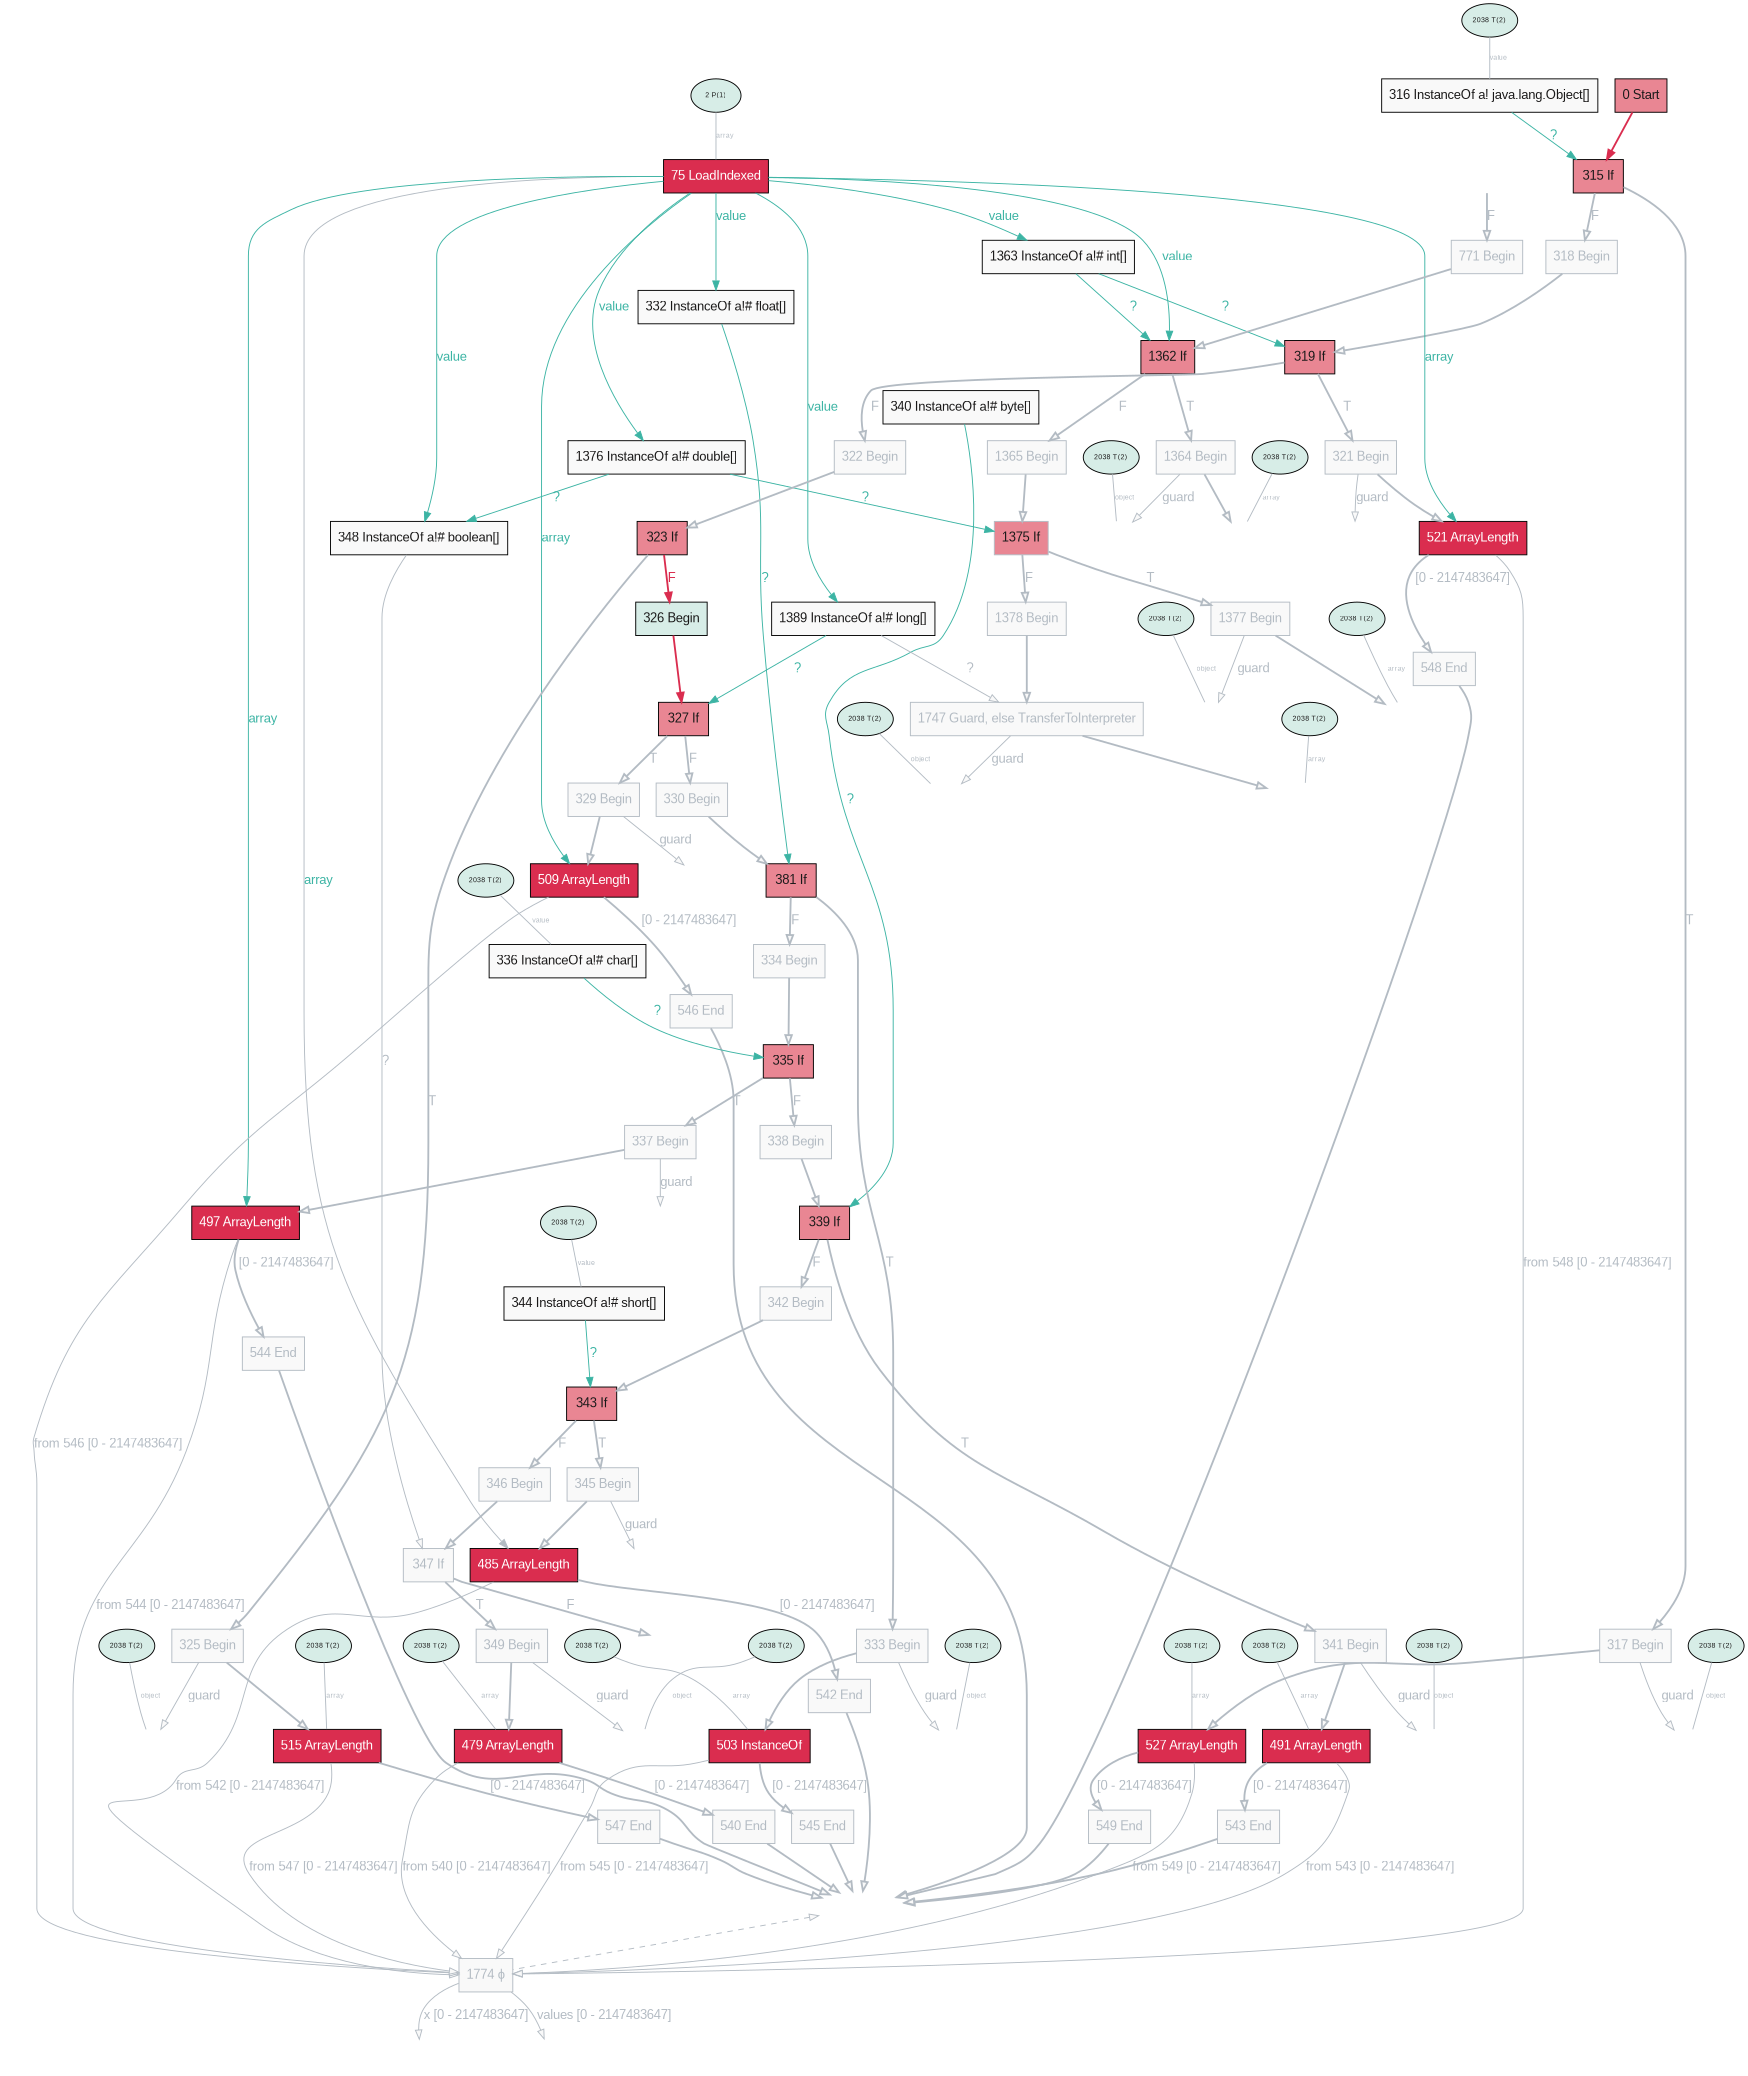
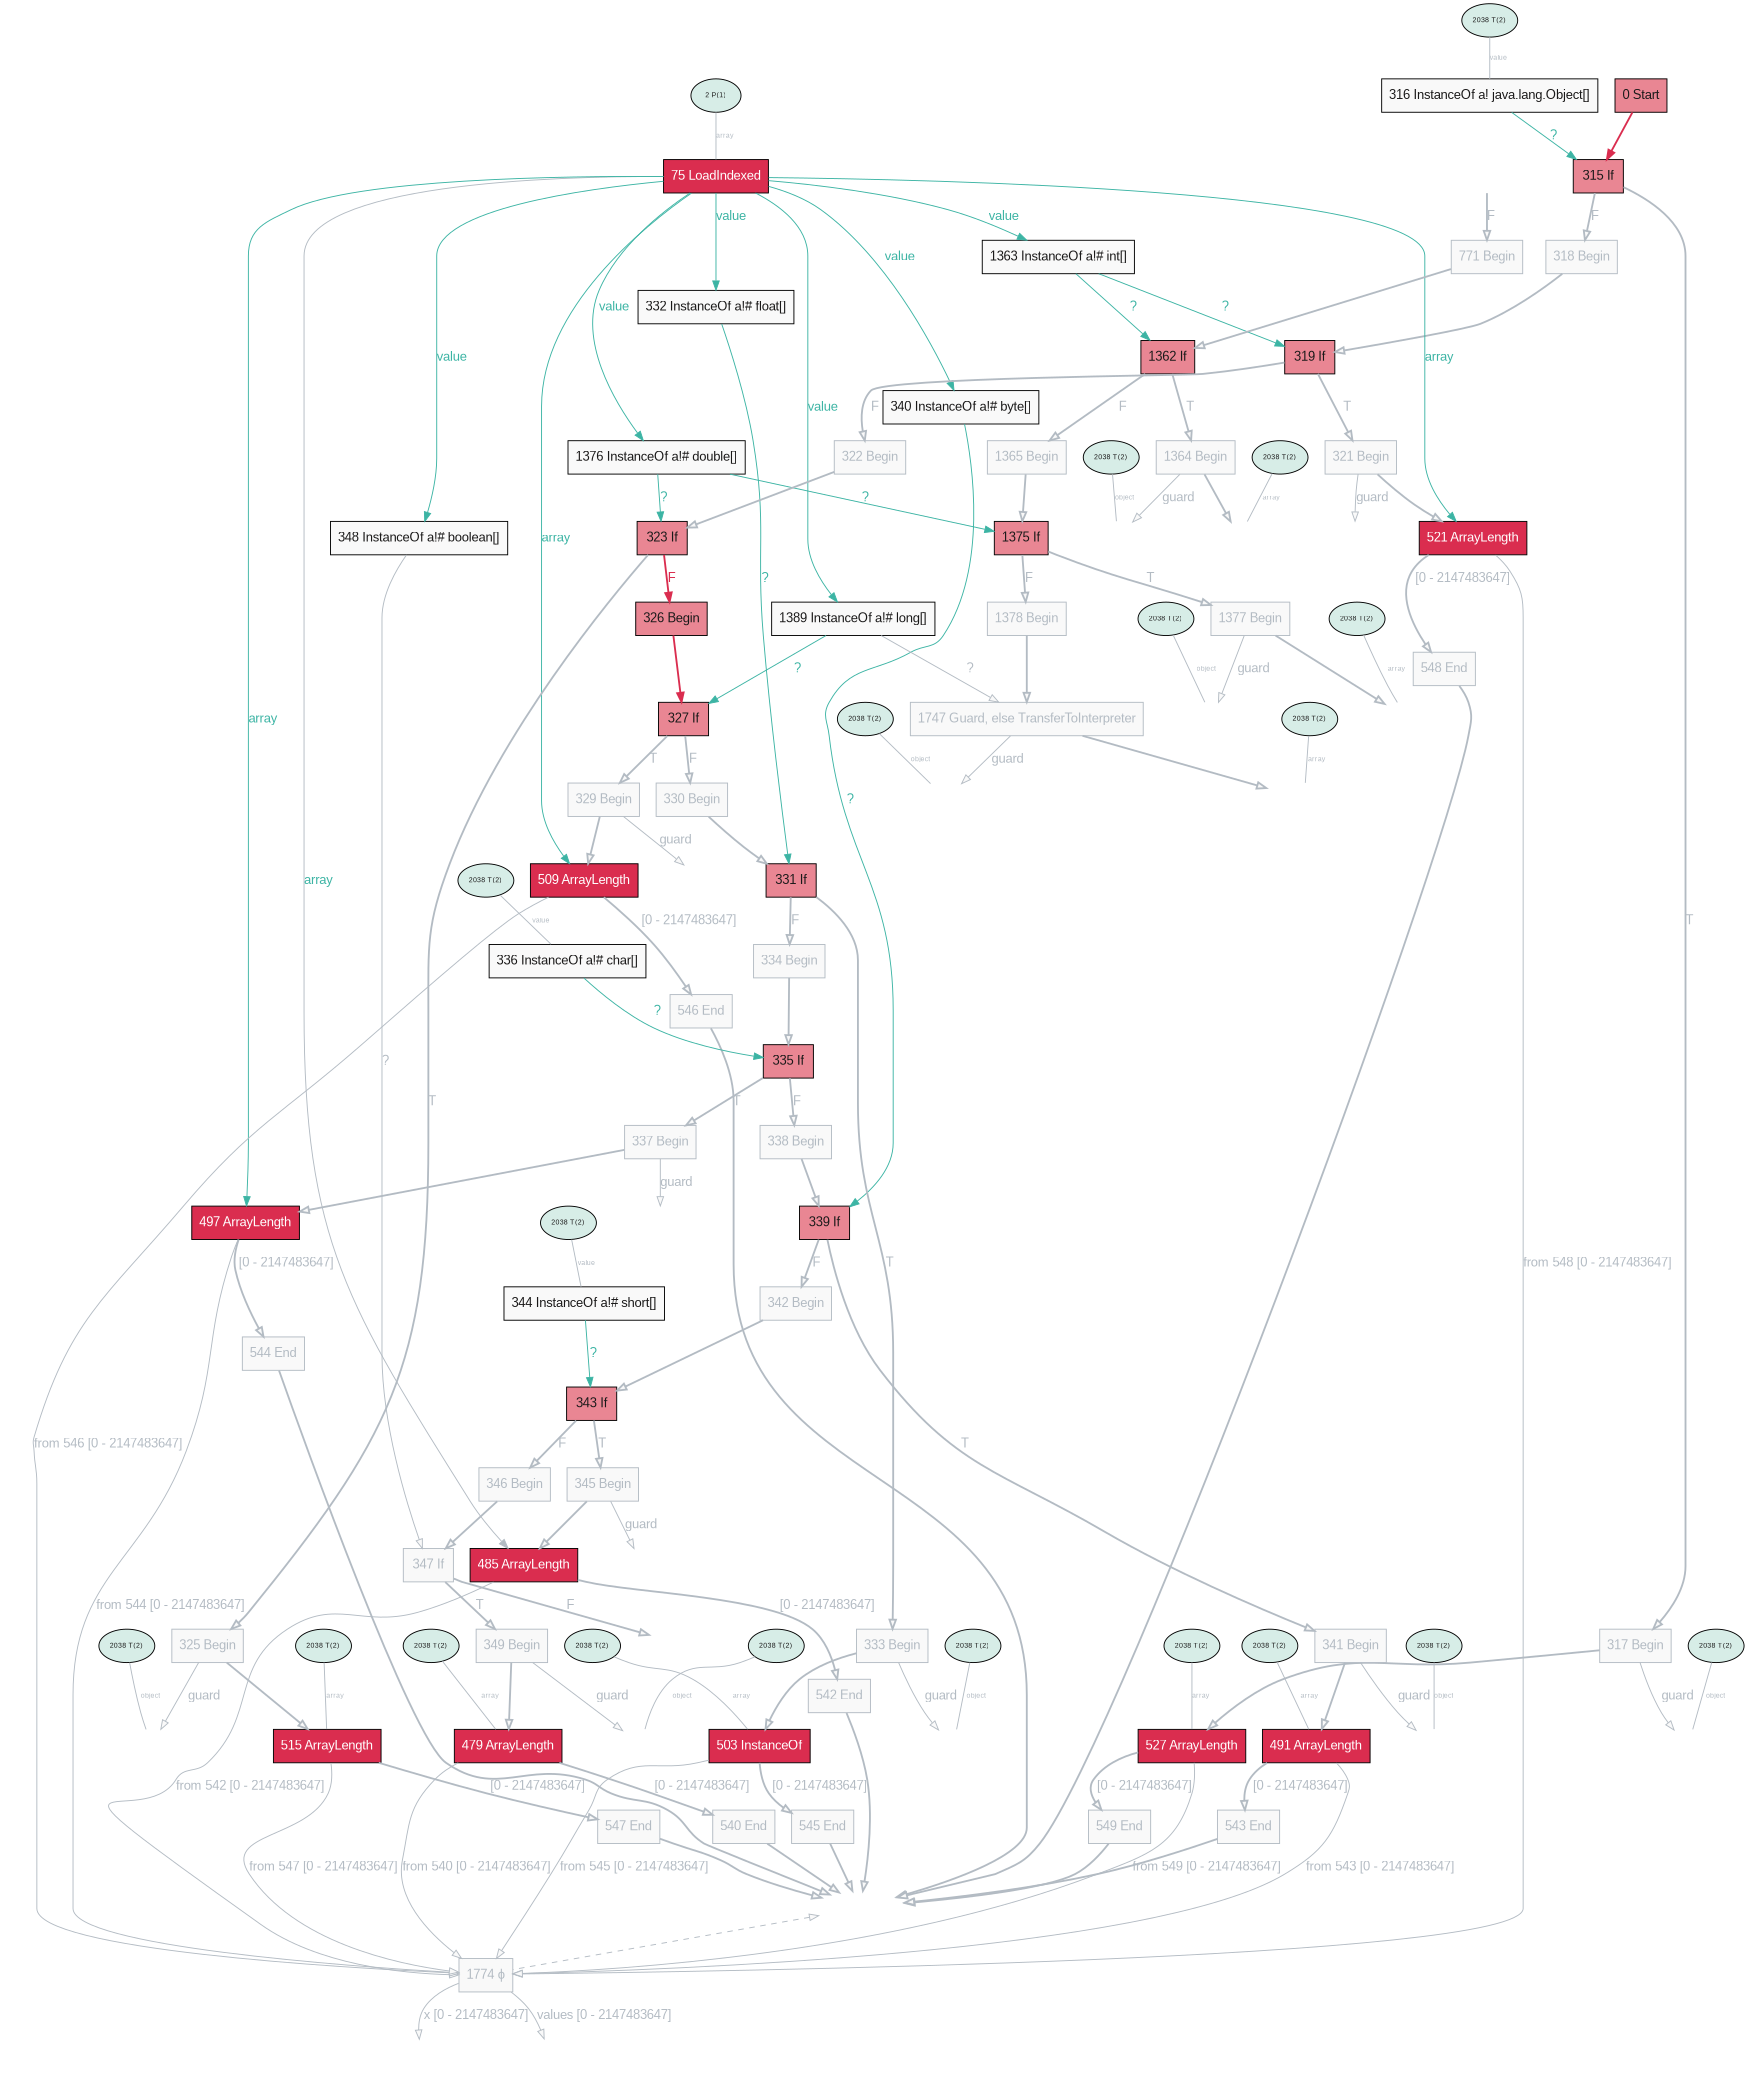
(1008, 194) -> (878, 265)
(549, 494) -> (659, 493)
(1021, 538) -> (1021, 538)
(671, 619) -> (671, 619)
(791, 880) -> (791, 880)
